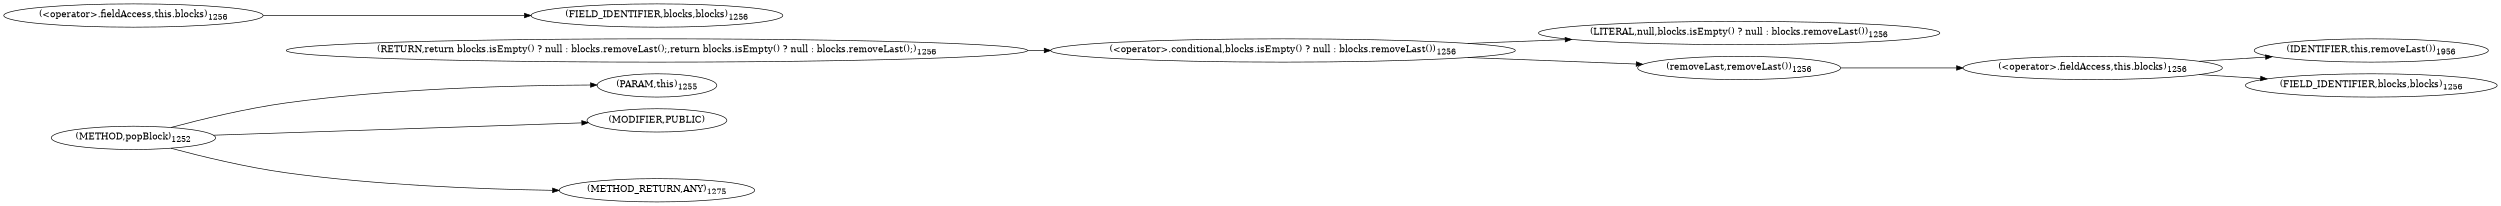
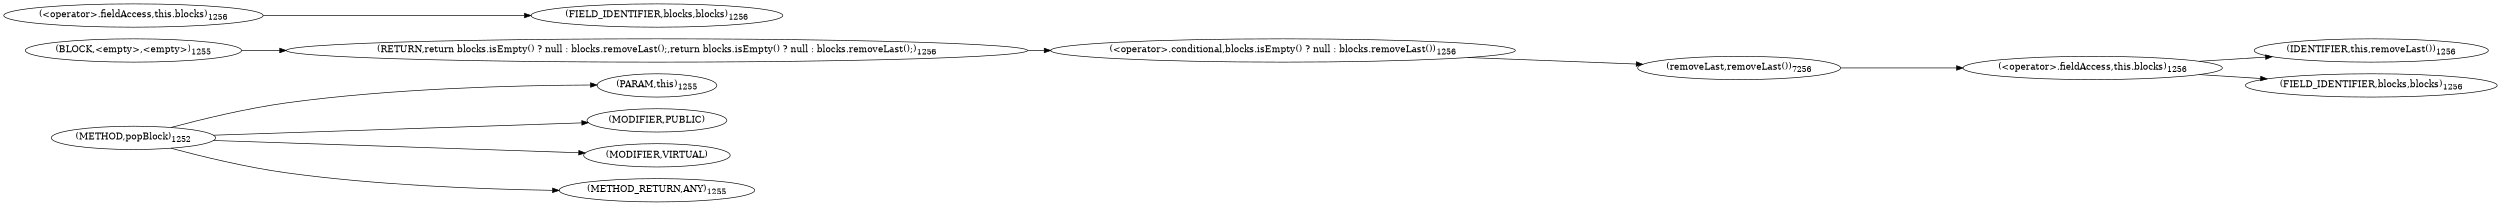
(1739, 33) -> none
none -> (133, 50)
(2446, 50) -> (2446, 50)
(1802, 67) -> (1802, 67)
none -> (657, 155)
(717, 189) -> (717, 189)
